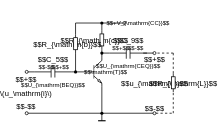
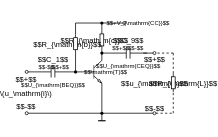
(53, 59) -> (53, 59)
